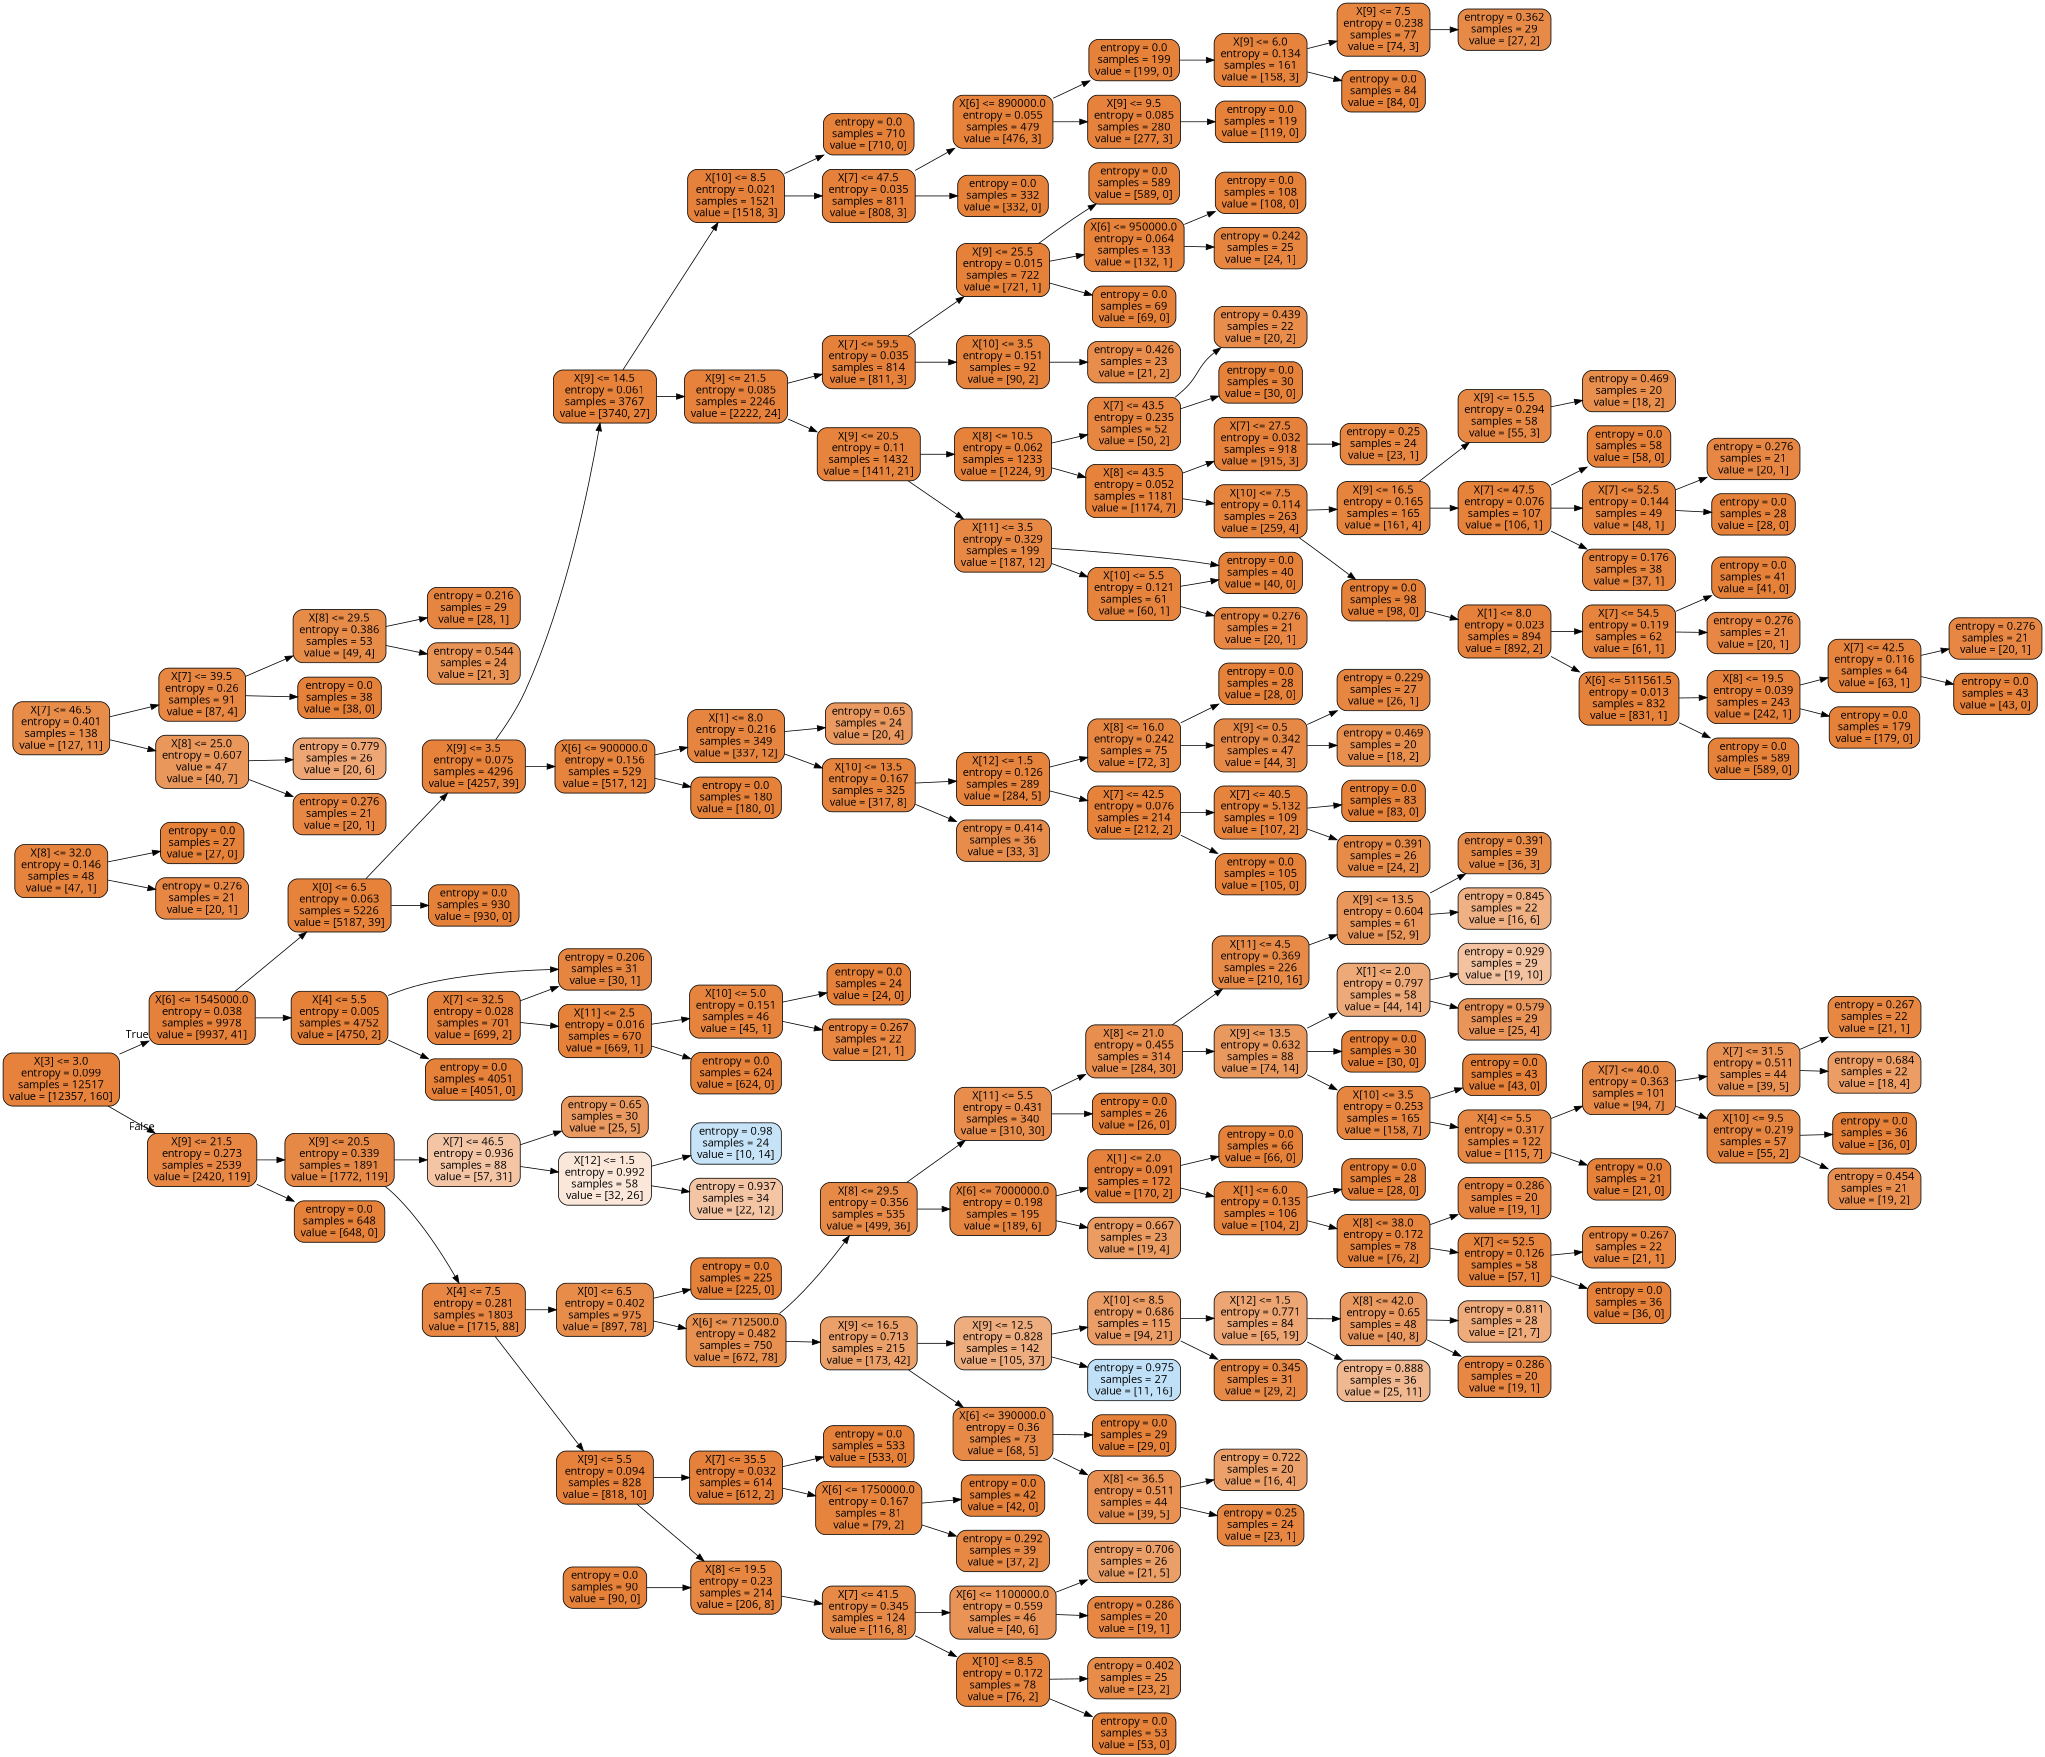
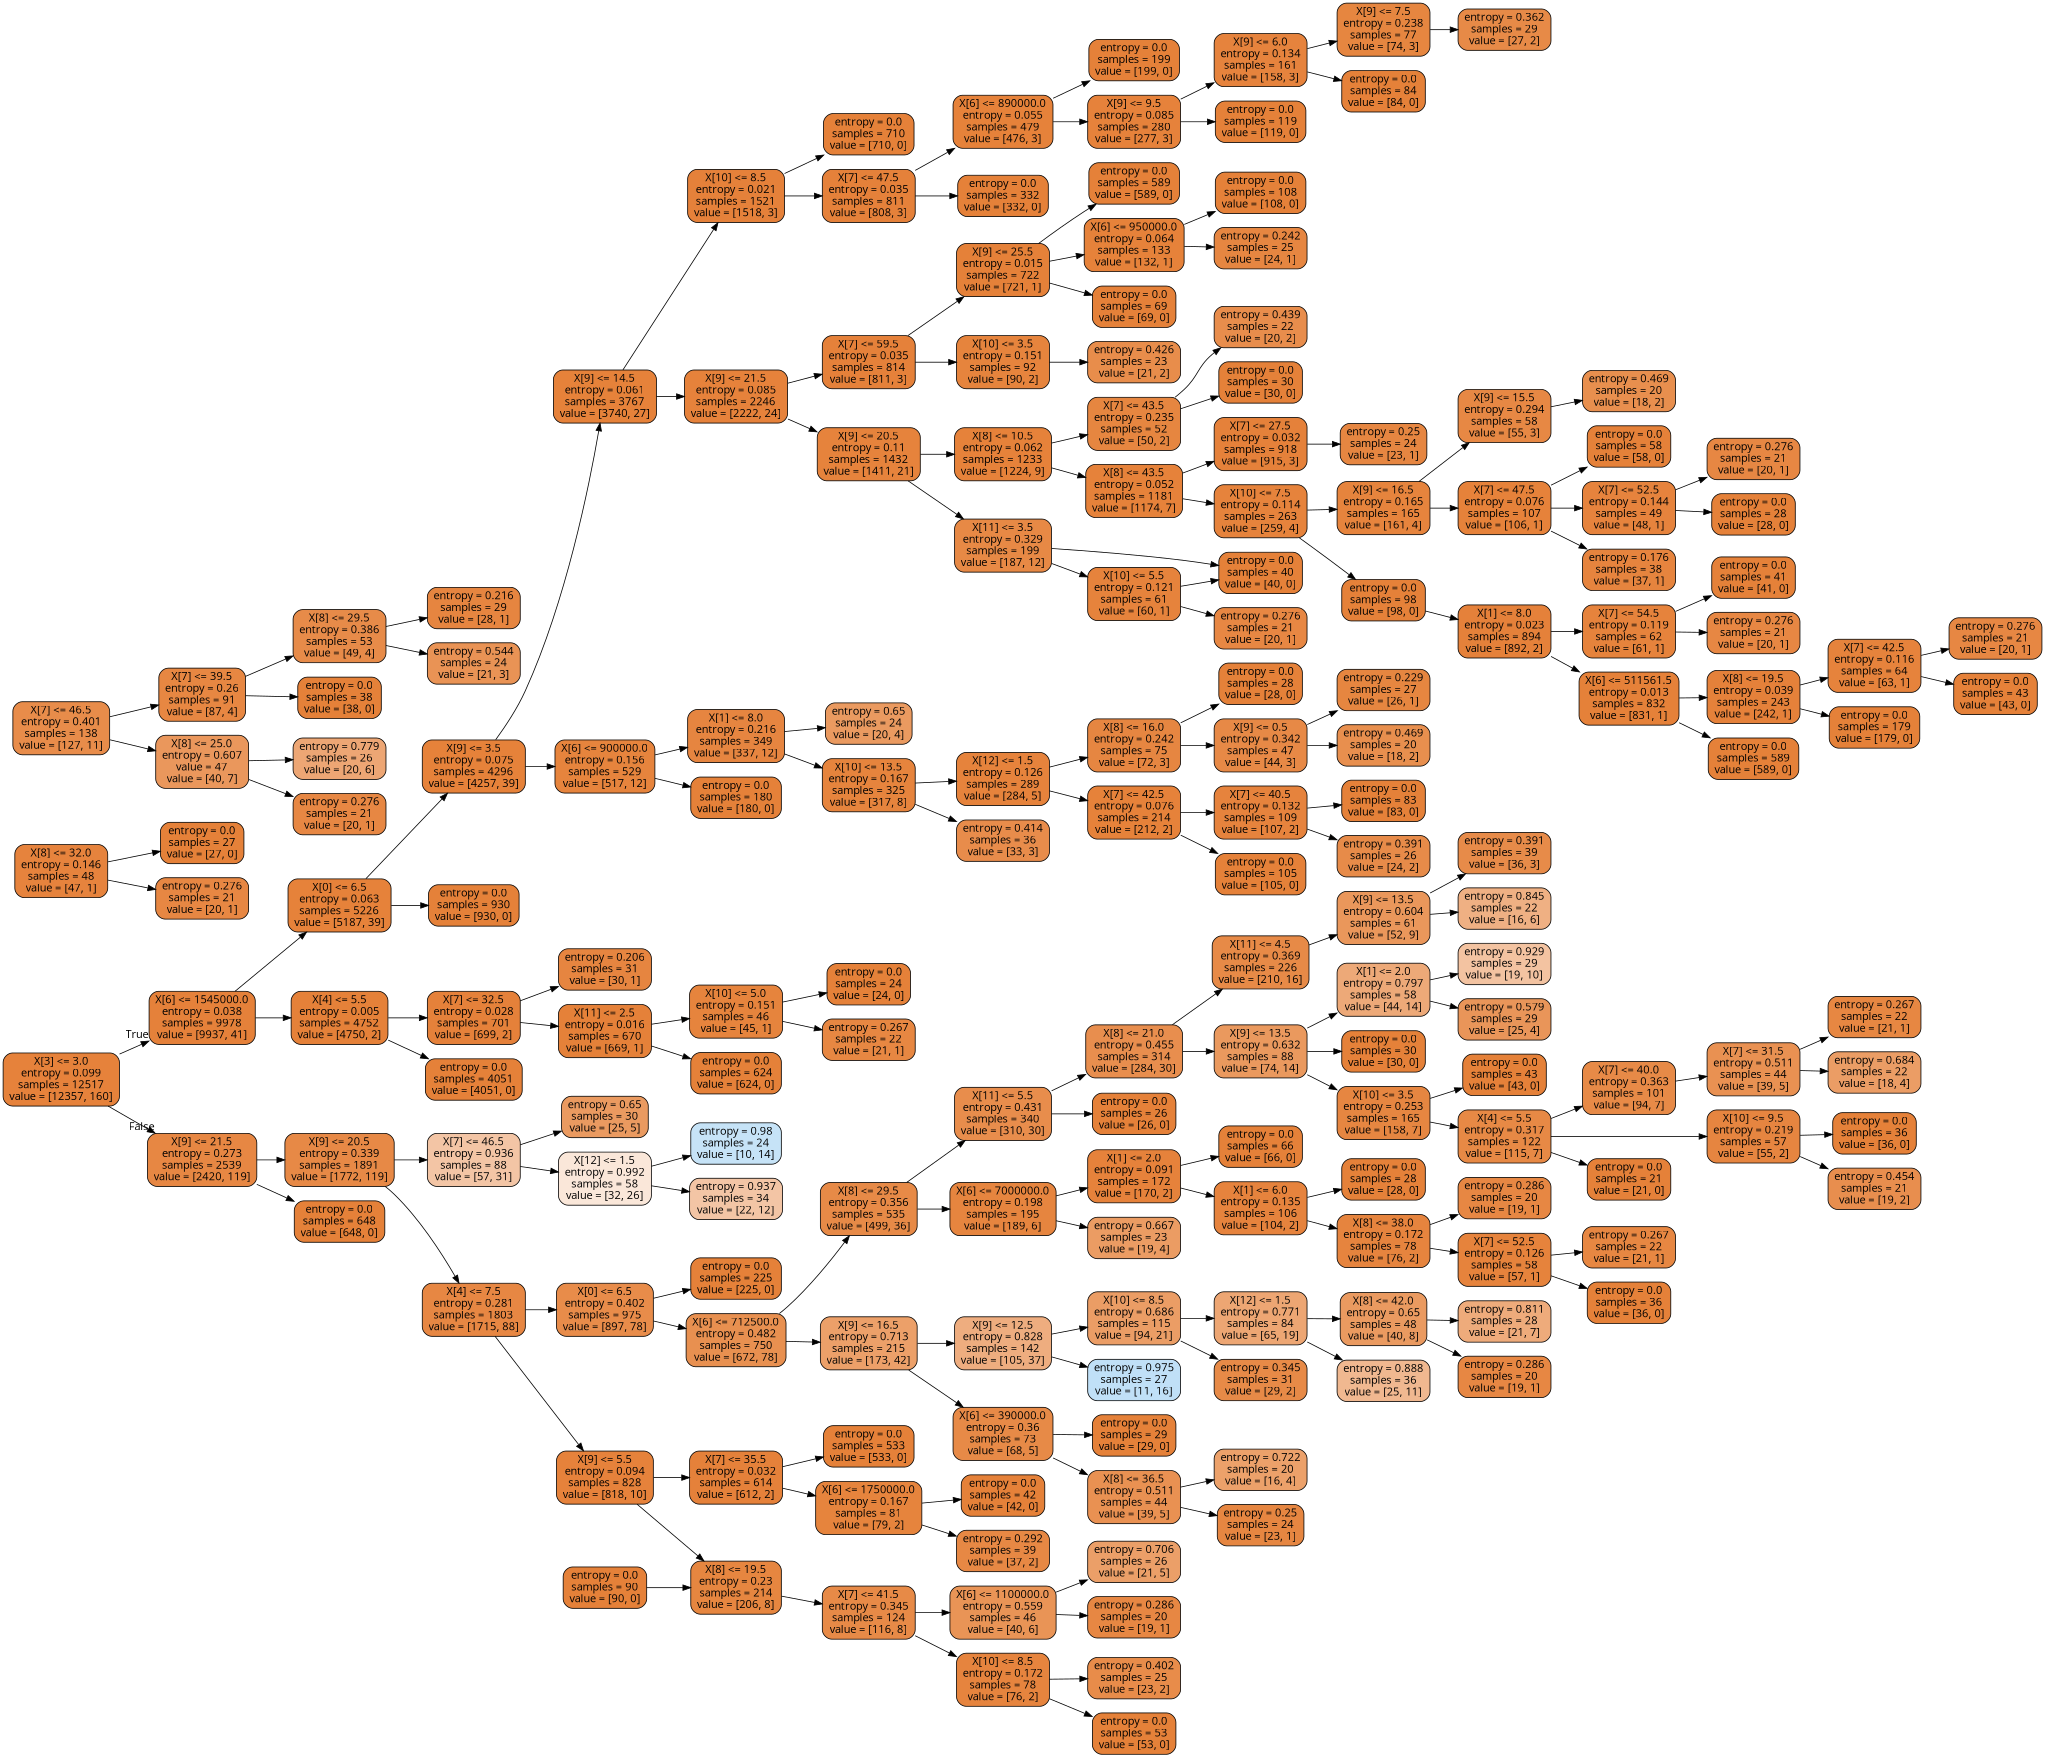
(1193, 60) -> (1194, 93)
(1261, 813) -> (1261, 813)
(468, 976) -> (404, 1018)
(1688, 1111) -> (1625, 1136)
